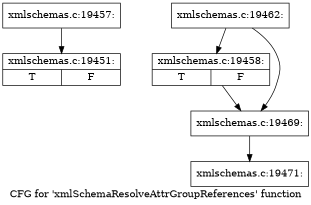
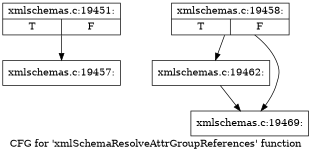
(62, 37) -> (62, 44)
(222, 38) -> (221, 44)
(250, 174) -> none
